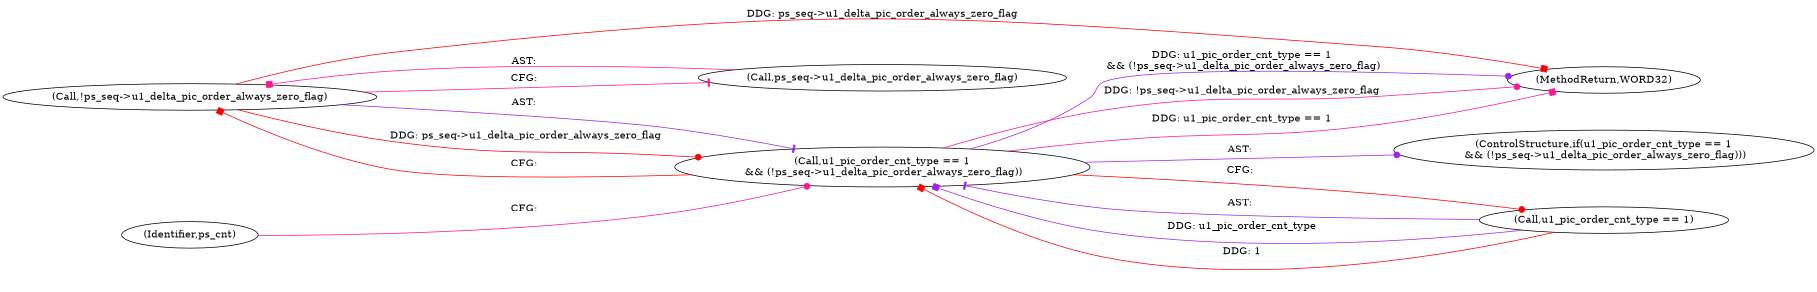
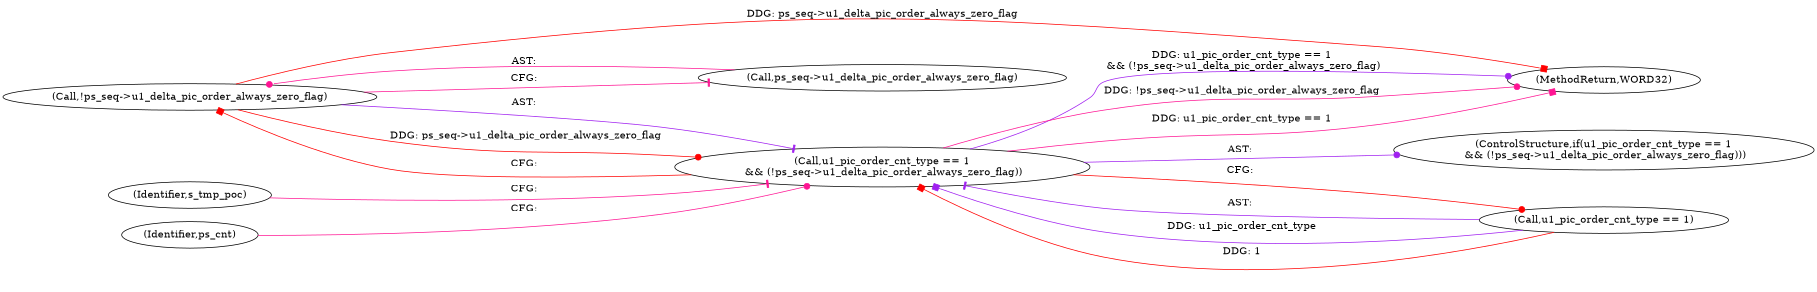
(504, 67) -> (504, 67)
none -> (190, 195)
